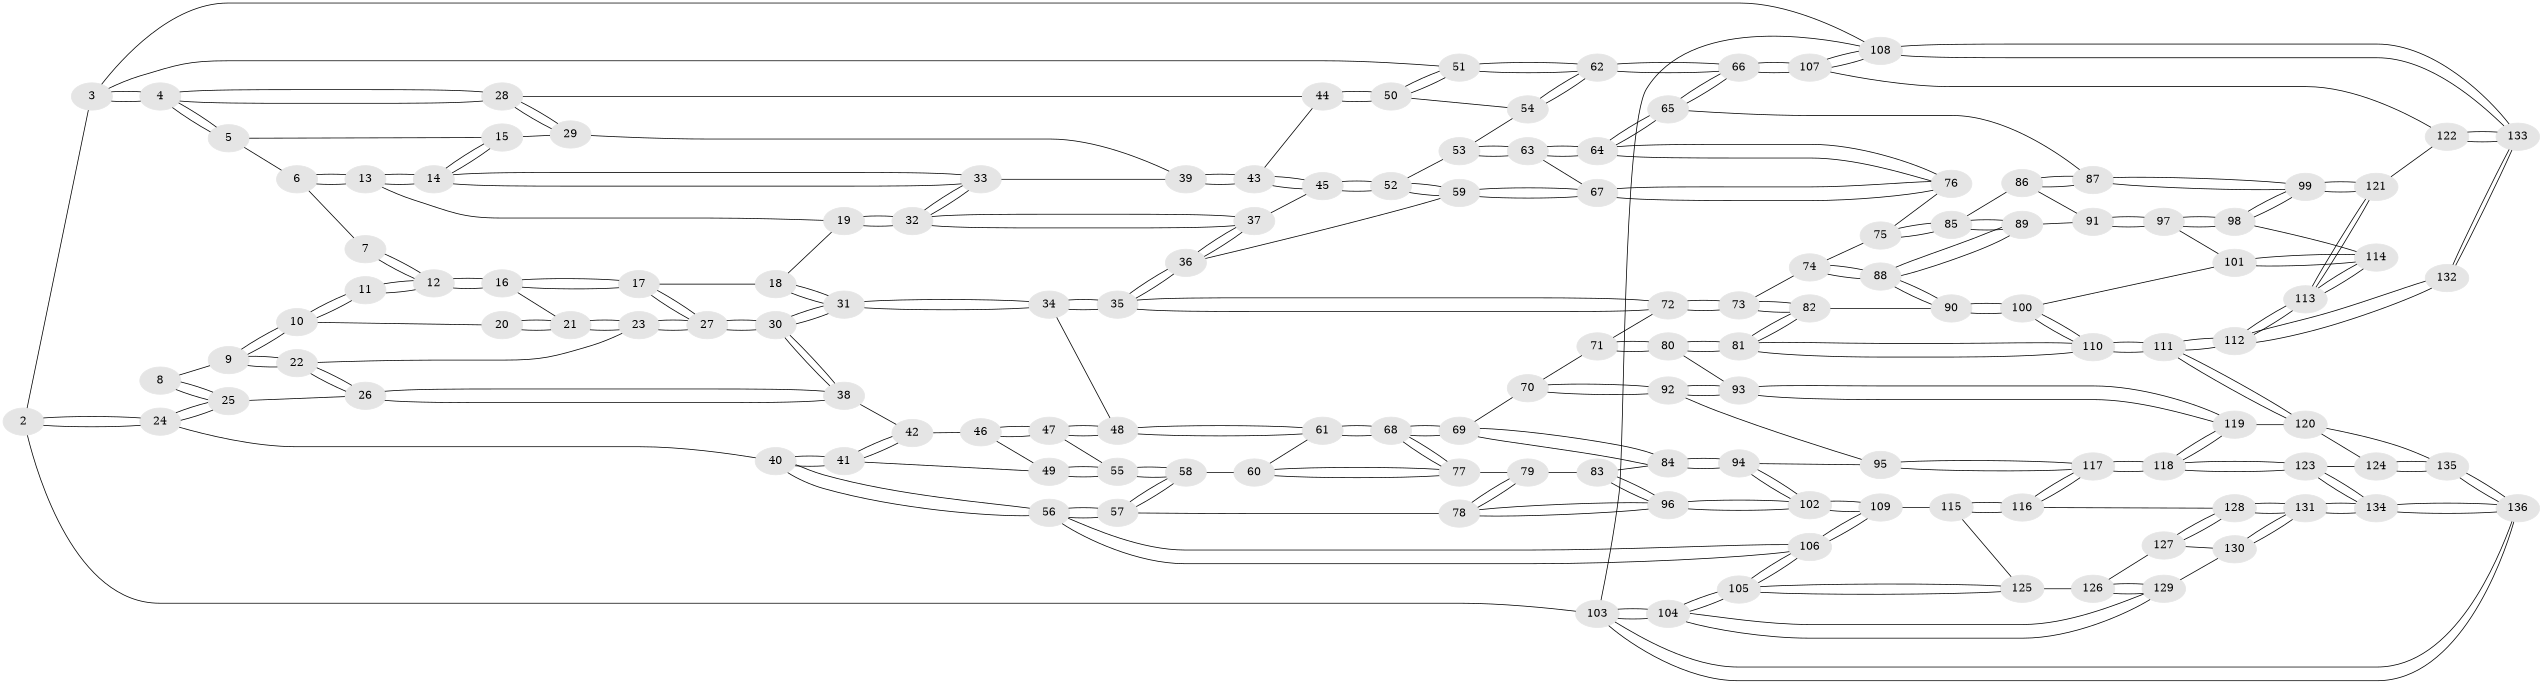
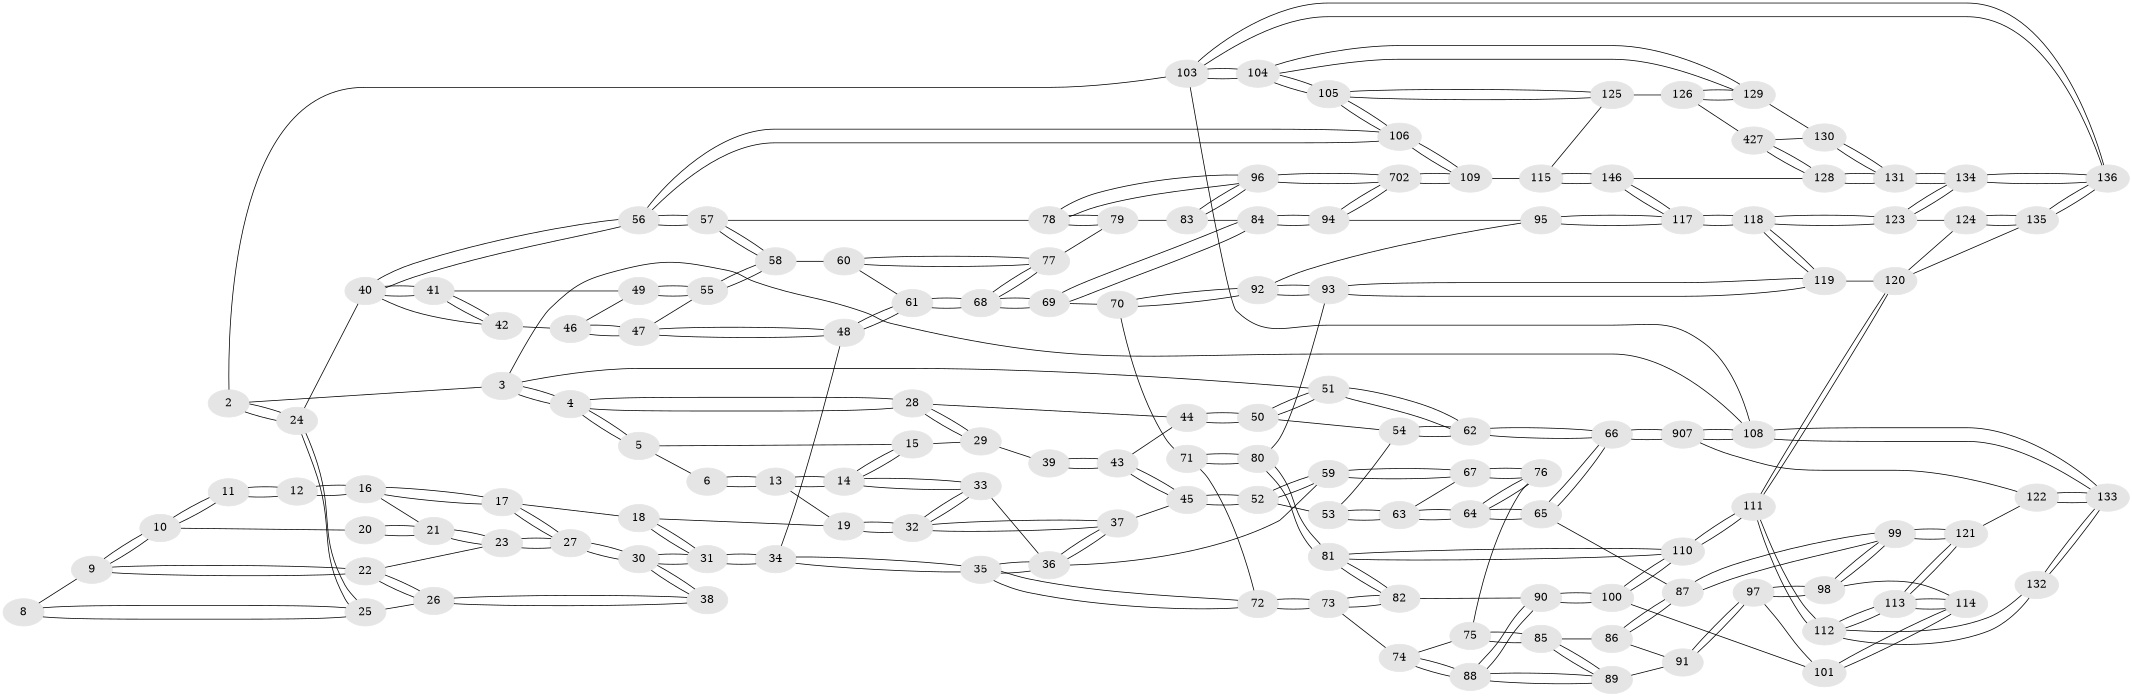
(1810, 68) -> (1683, 435)
(1083, 179) -> (1015, 526)
(365, 249) -> none
(878, 414) -> (431, 316)
(1810, 505) -> (1400, 179)
(2022, 507) -> (1612, 179)
(2164, 545) -> (1754, 141)
